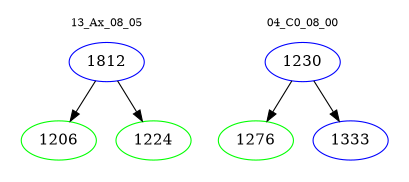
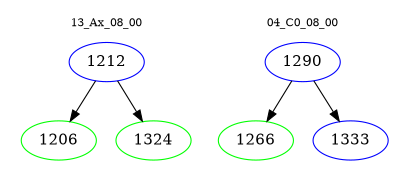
(107, 23) -> (107, 23)
(107, 62) -> (107, 62)
(303, 62) -> (303, 62)
(154, 140) -> (154, 140)
(256, 140) -> (256, 140)
